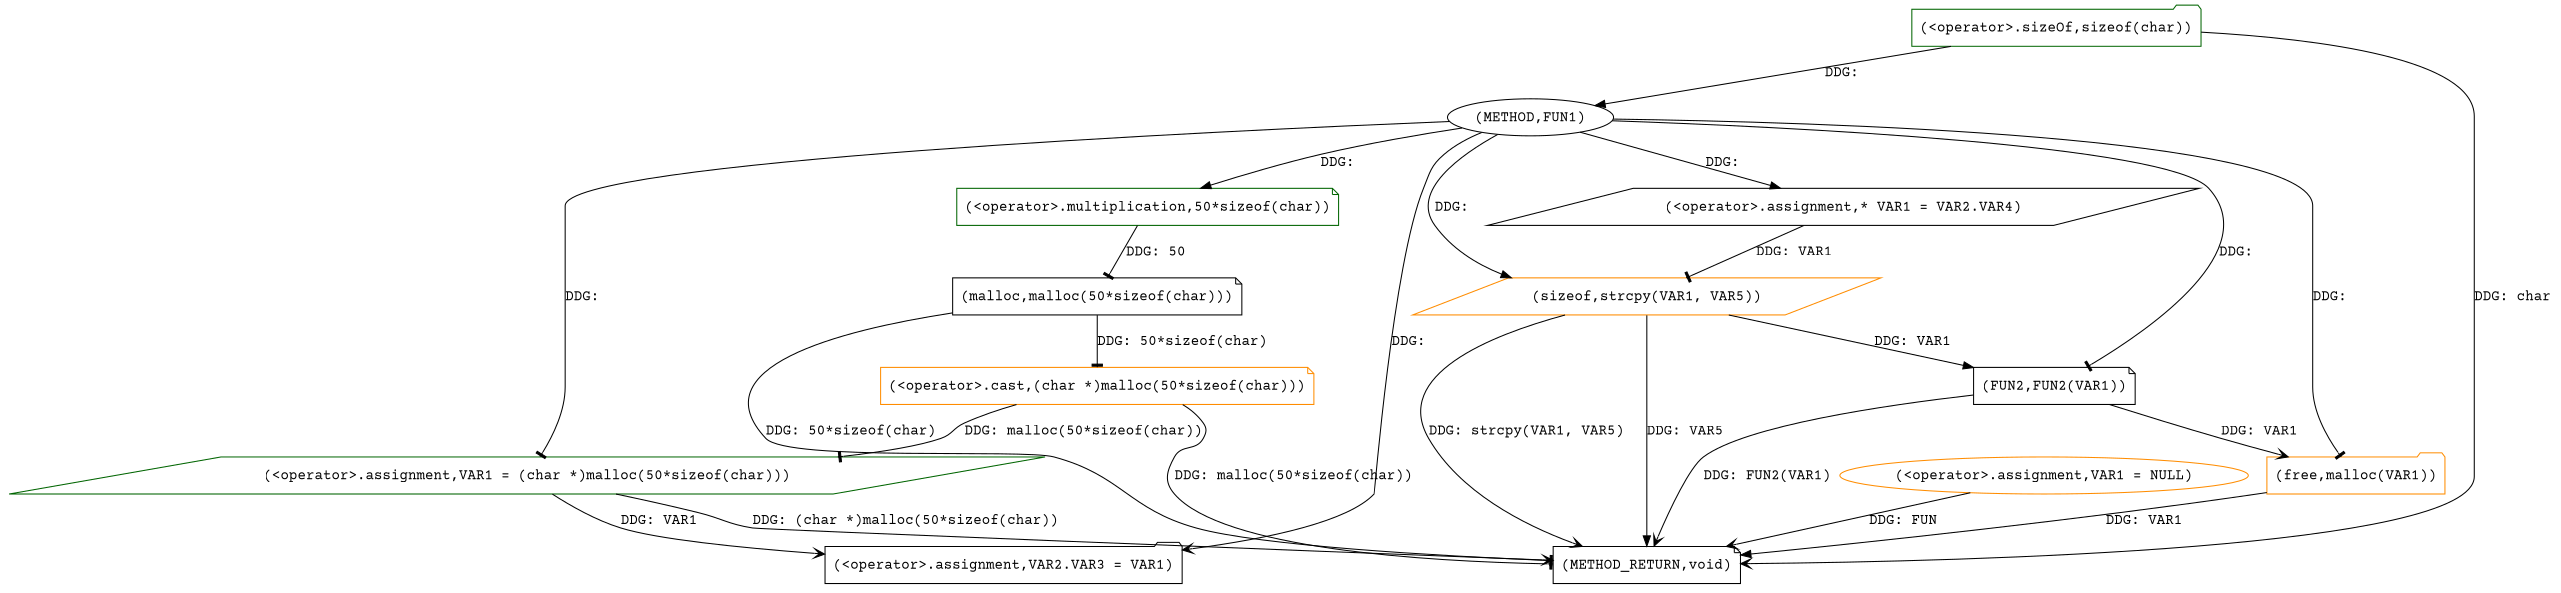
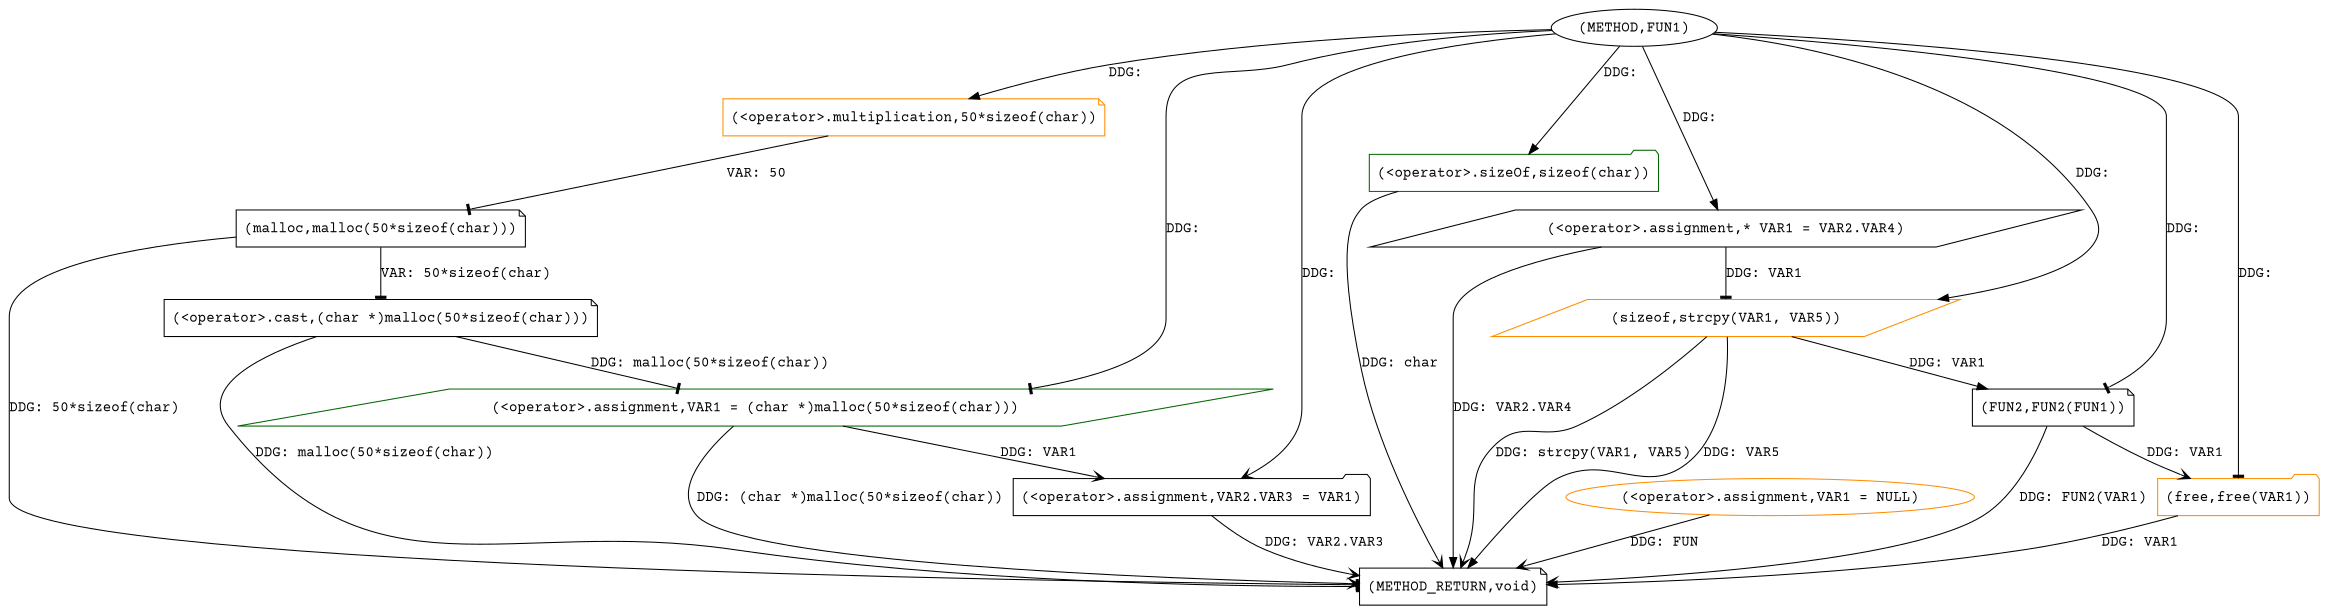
(1778, 75) -> (1578, 96)
(1148, 207) -> (914, 117)
(1156, 252) -> (756, 173)
(1183, 341) -> (466, 273)
none -> (1453, 351)
(1097, 386) -> (381, 318)
(2054, 386) -> (2053, 408)
(2356, 475) -> (2238, 497)
none -> (1276, 554)
